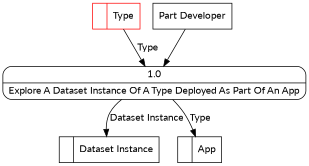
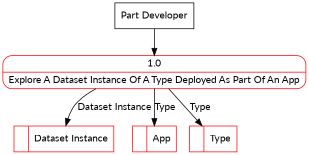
(132, 44) -> (183, 104)
(154, 83) -> (154, 72)
(109, 150) -> (64, 139)
(200, 150) -> (154, 139)
